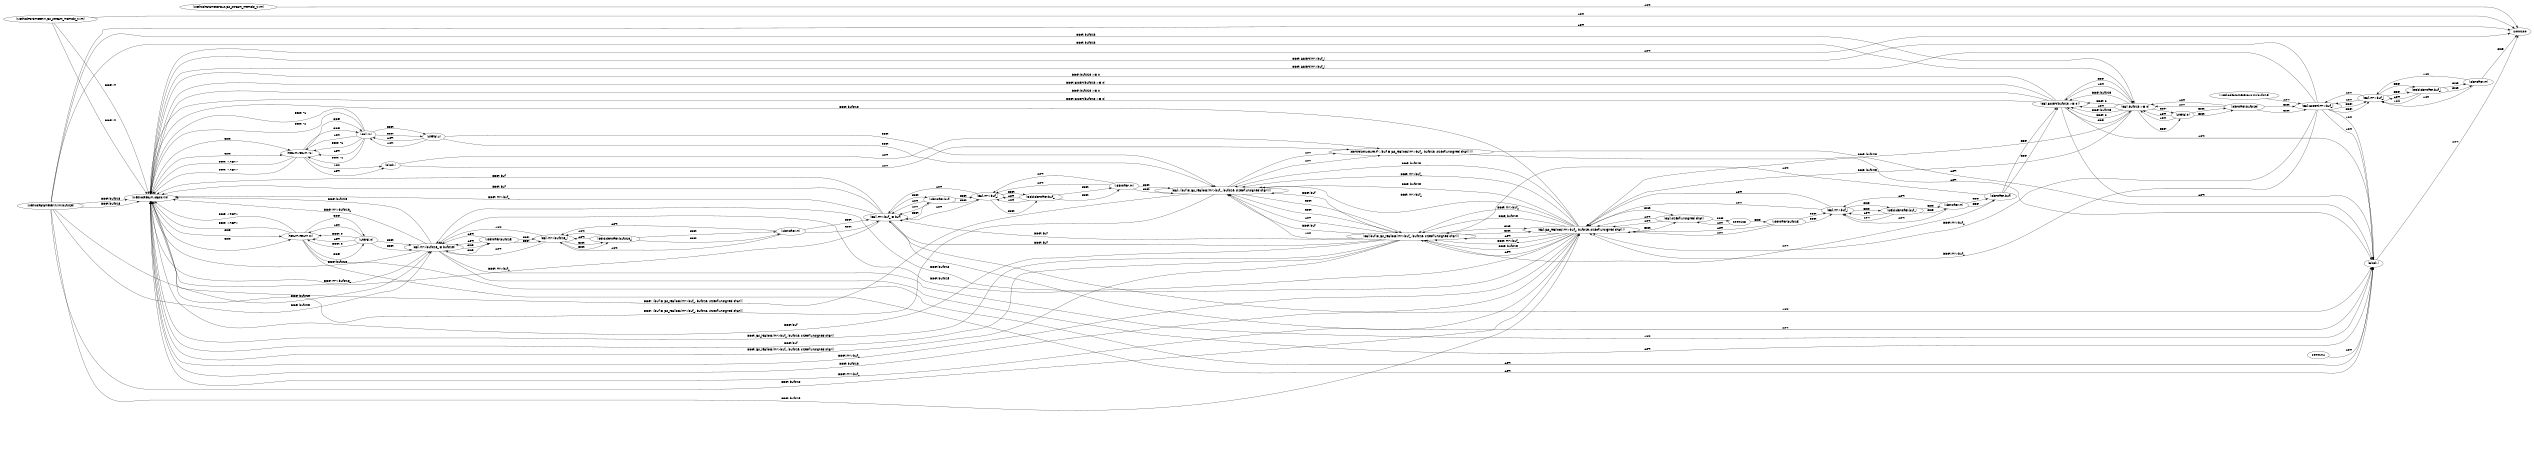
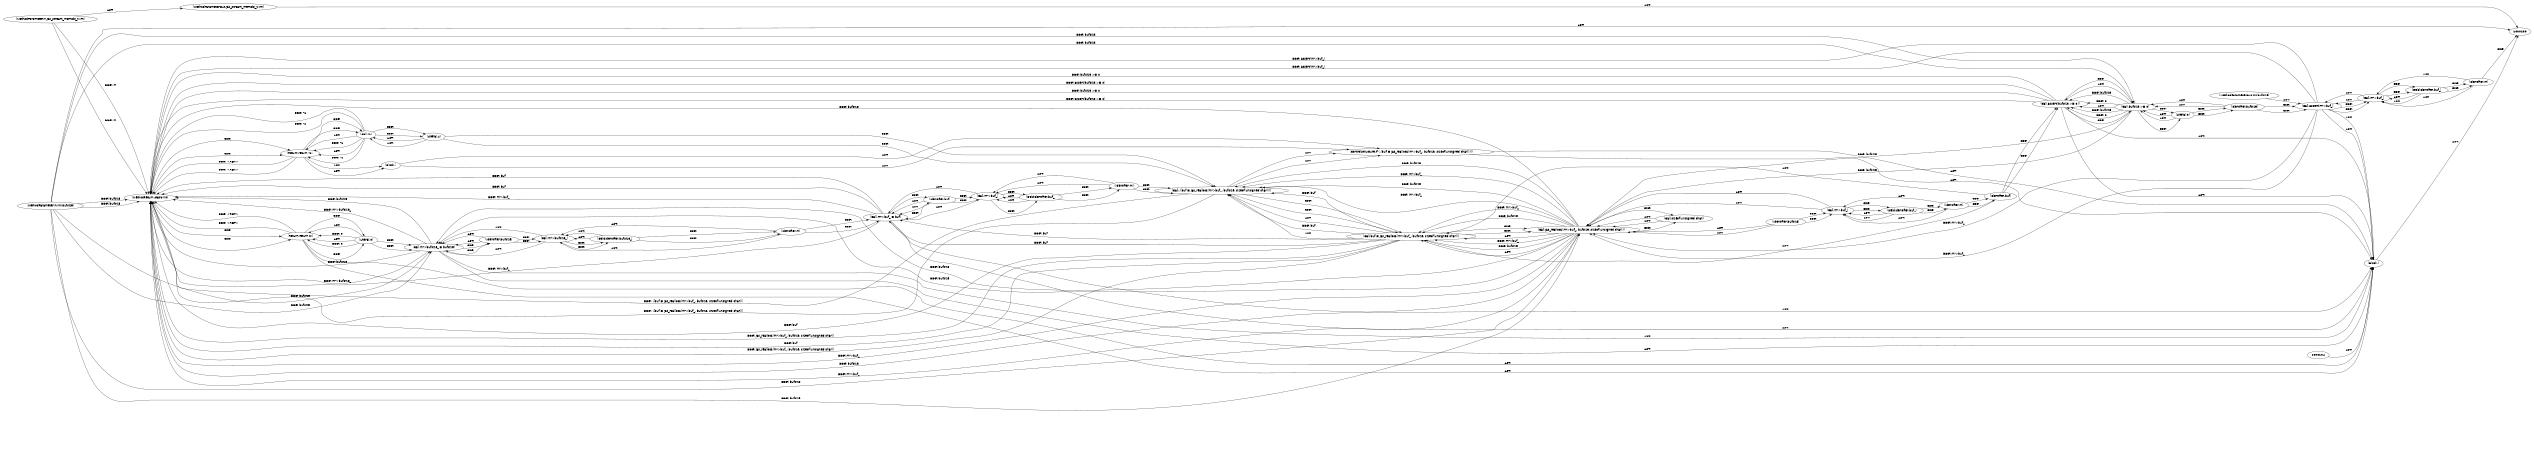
(1303, 16) -> (127, 11)
(1273, 53) -> none
(1739, 222) -> none
